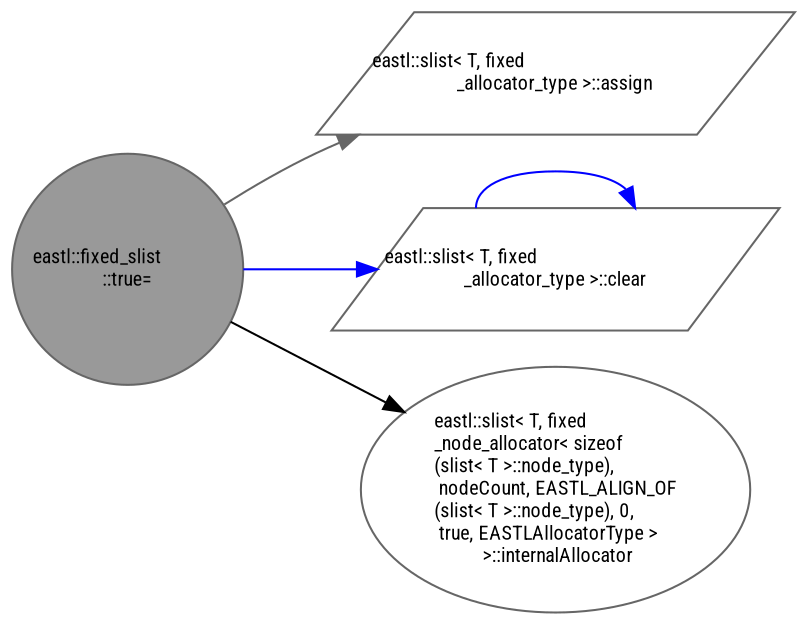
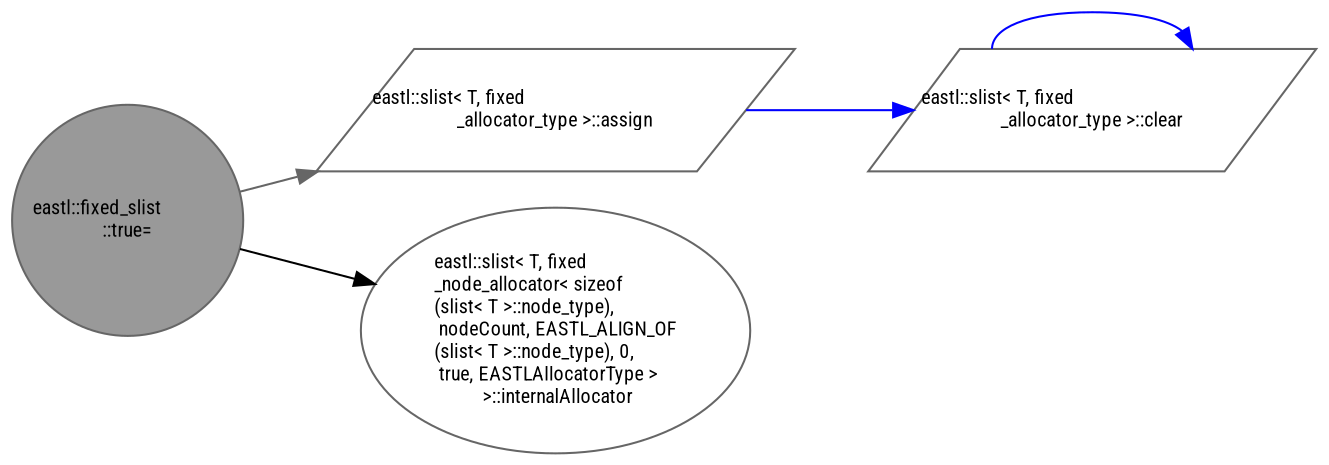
(300, 269) -> (819, 110)
